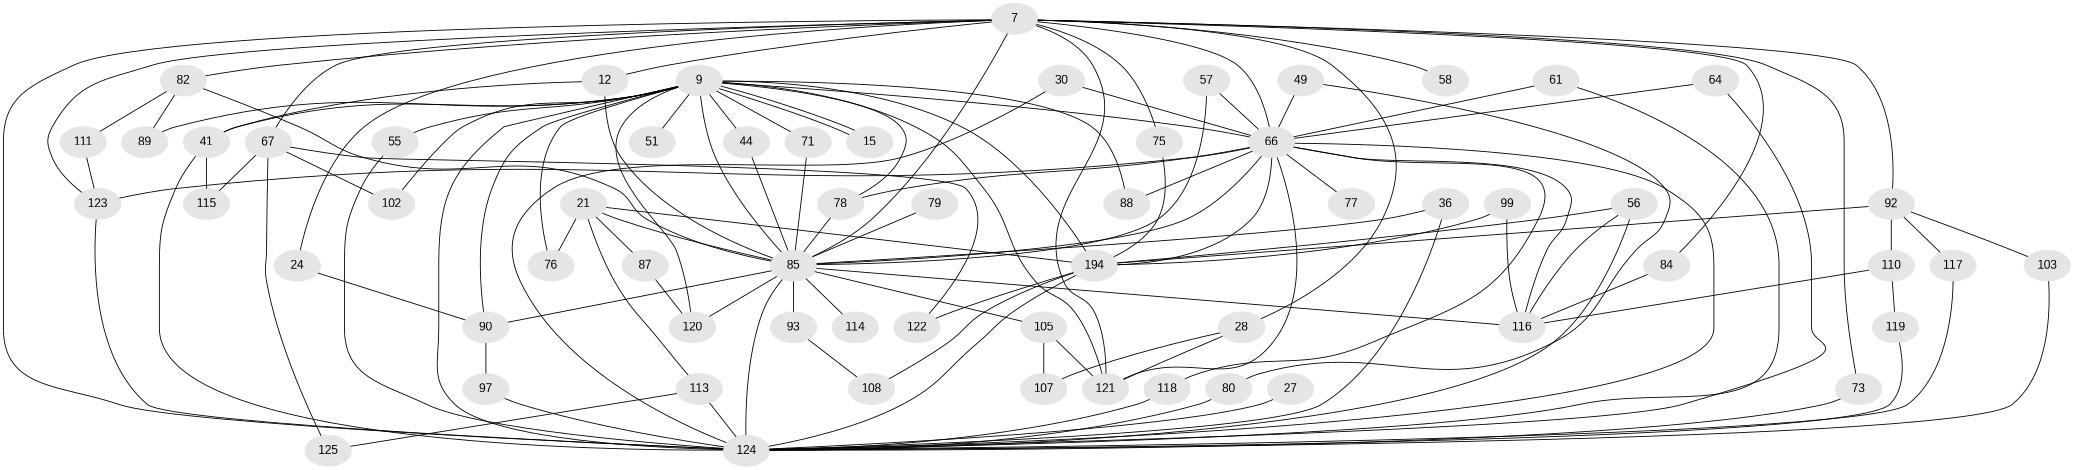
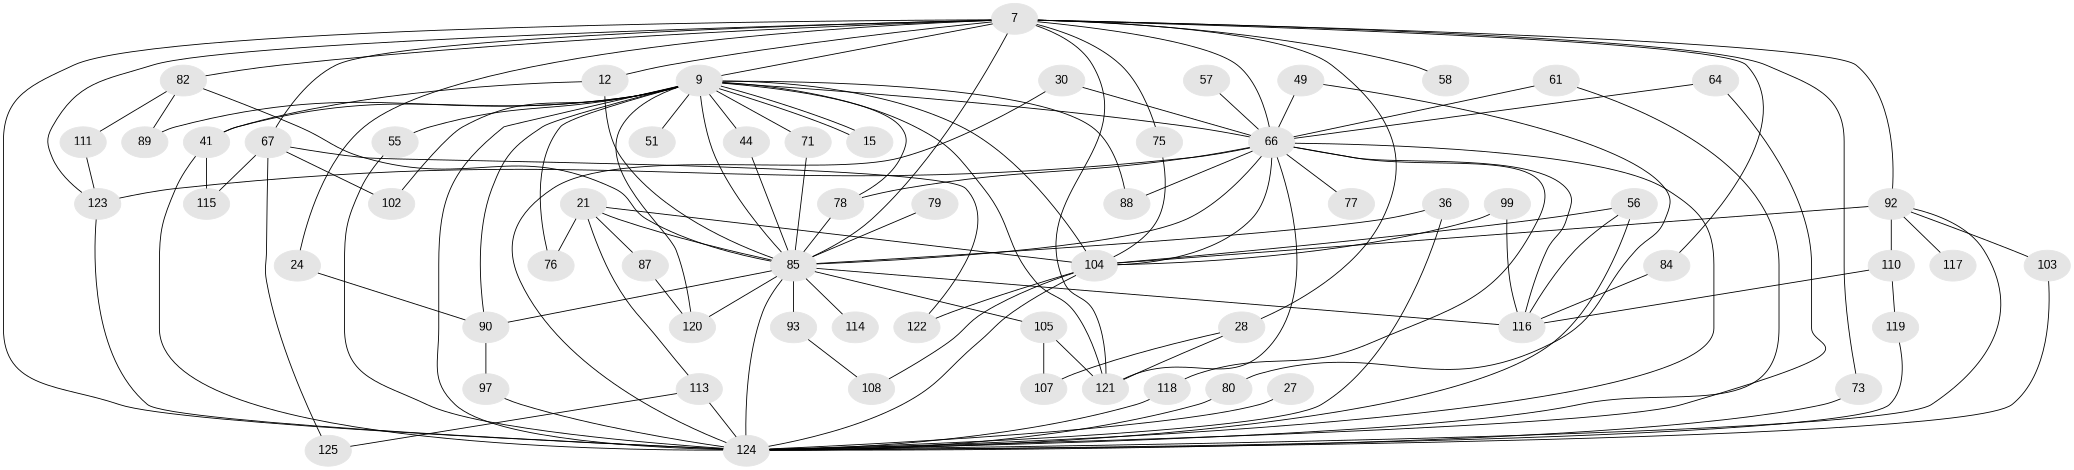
none -> (857, 50)
(1170, 209) -> none
(1094, 266) -> (1094, 266)
(1407, 439) -> (1485, 436)
